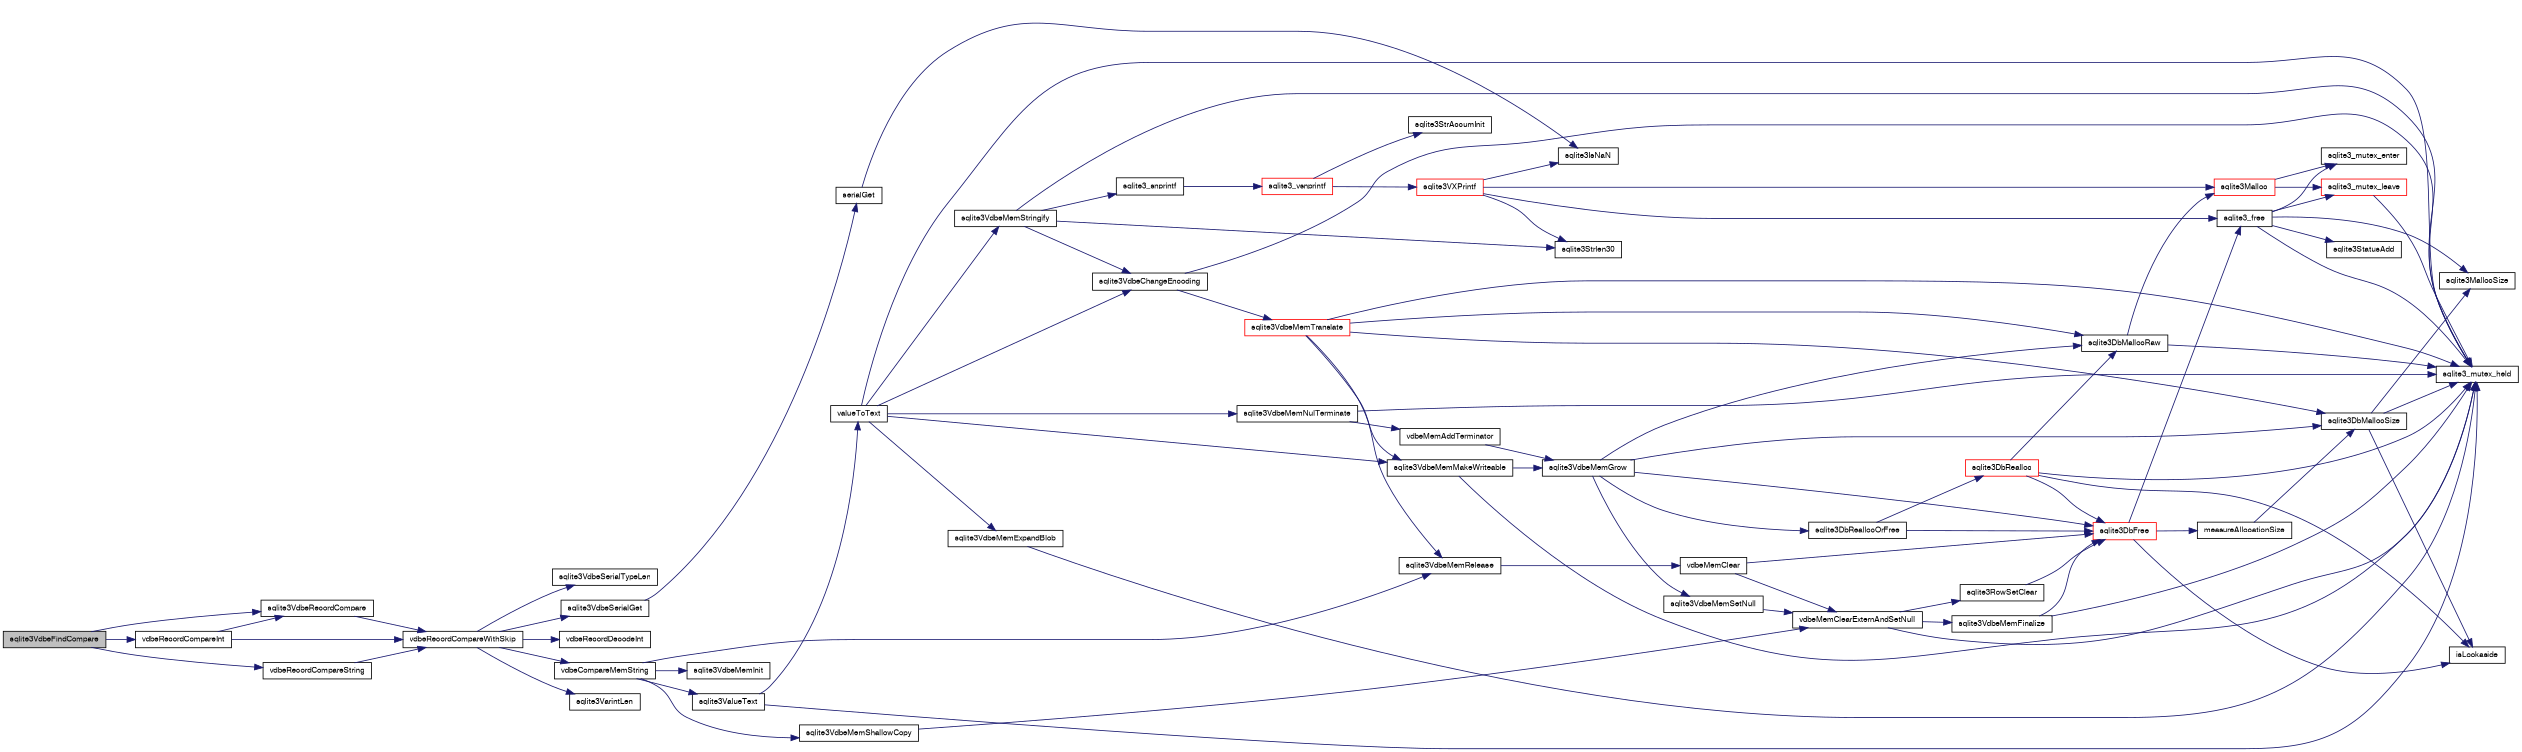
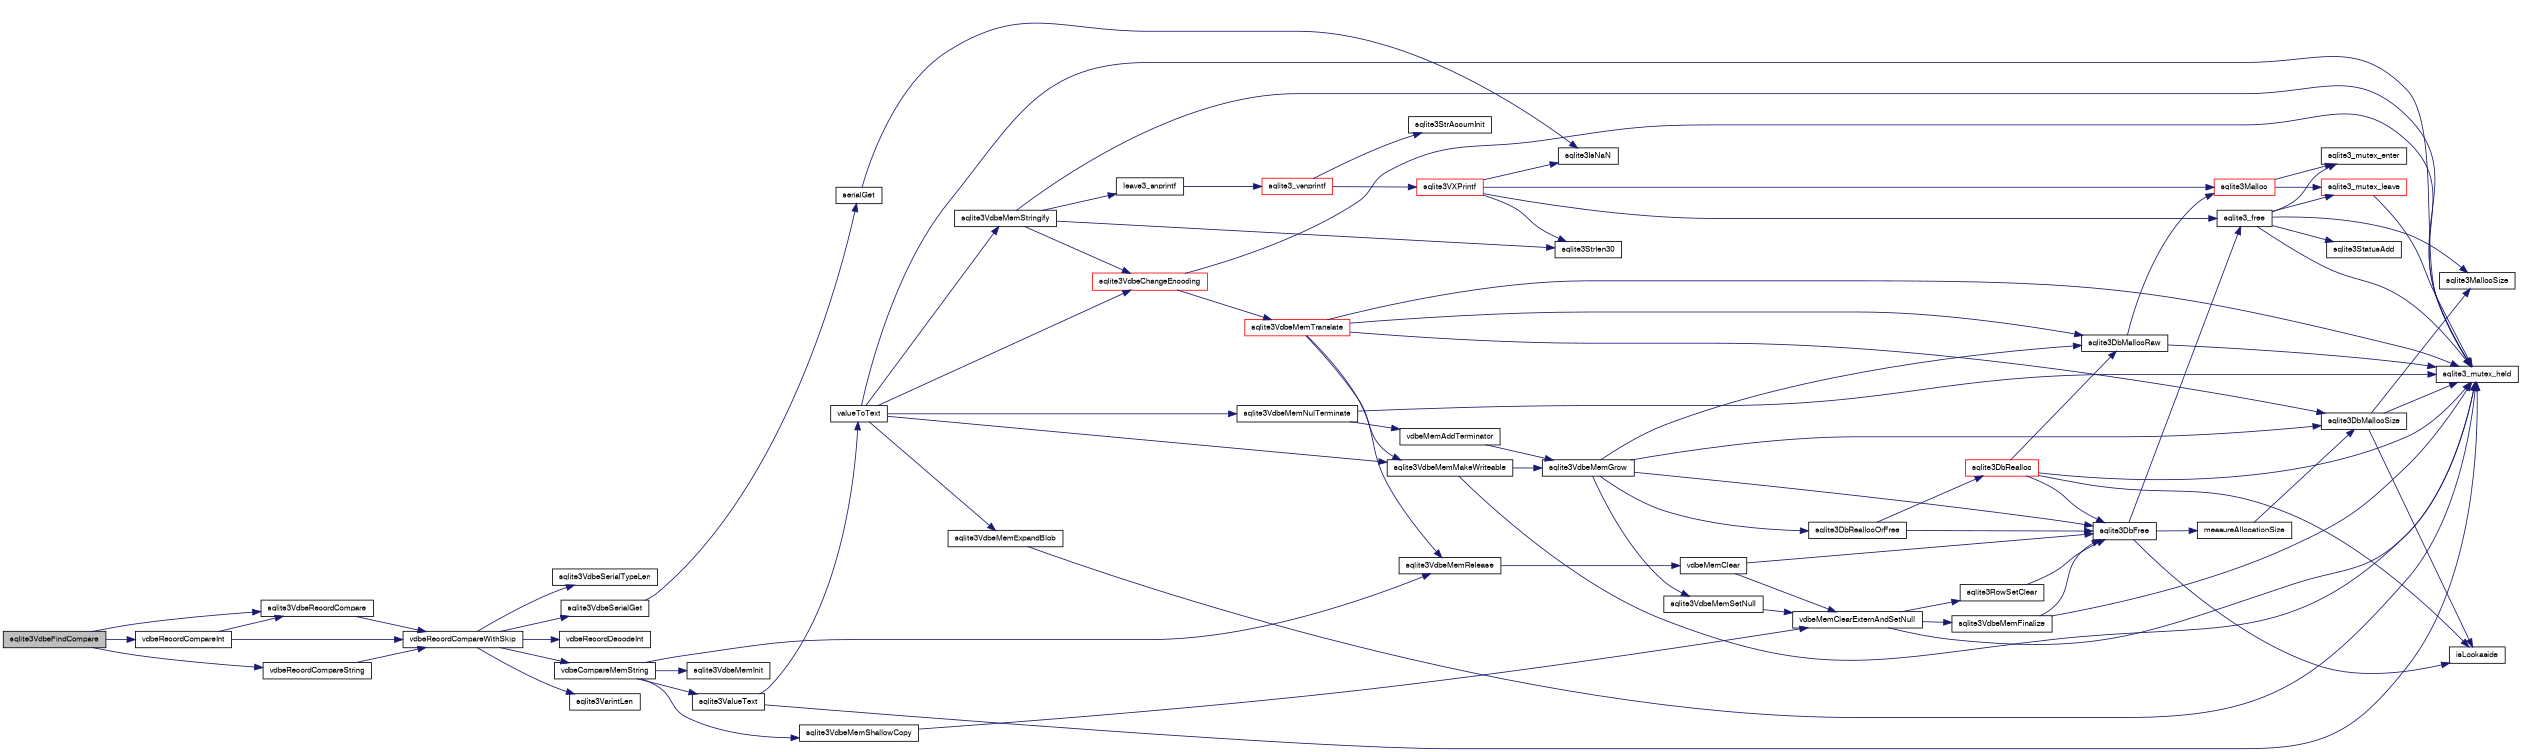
(1150, 186) -> (1150, 186)
(1150, 282) -> (1150, 282)
(2125, 531) -> (2125, 531)
